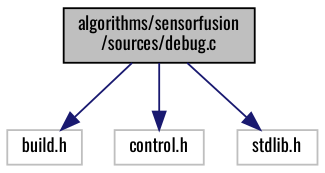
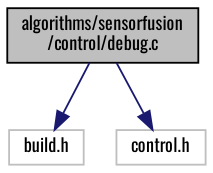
(159, 35) -> (103, 35)
(277, 147) -> none
